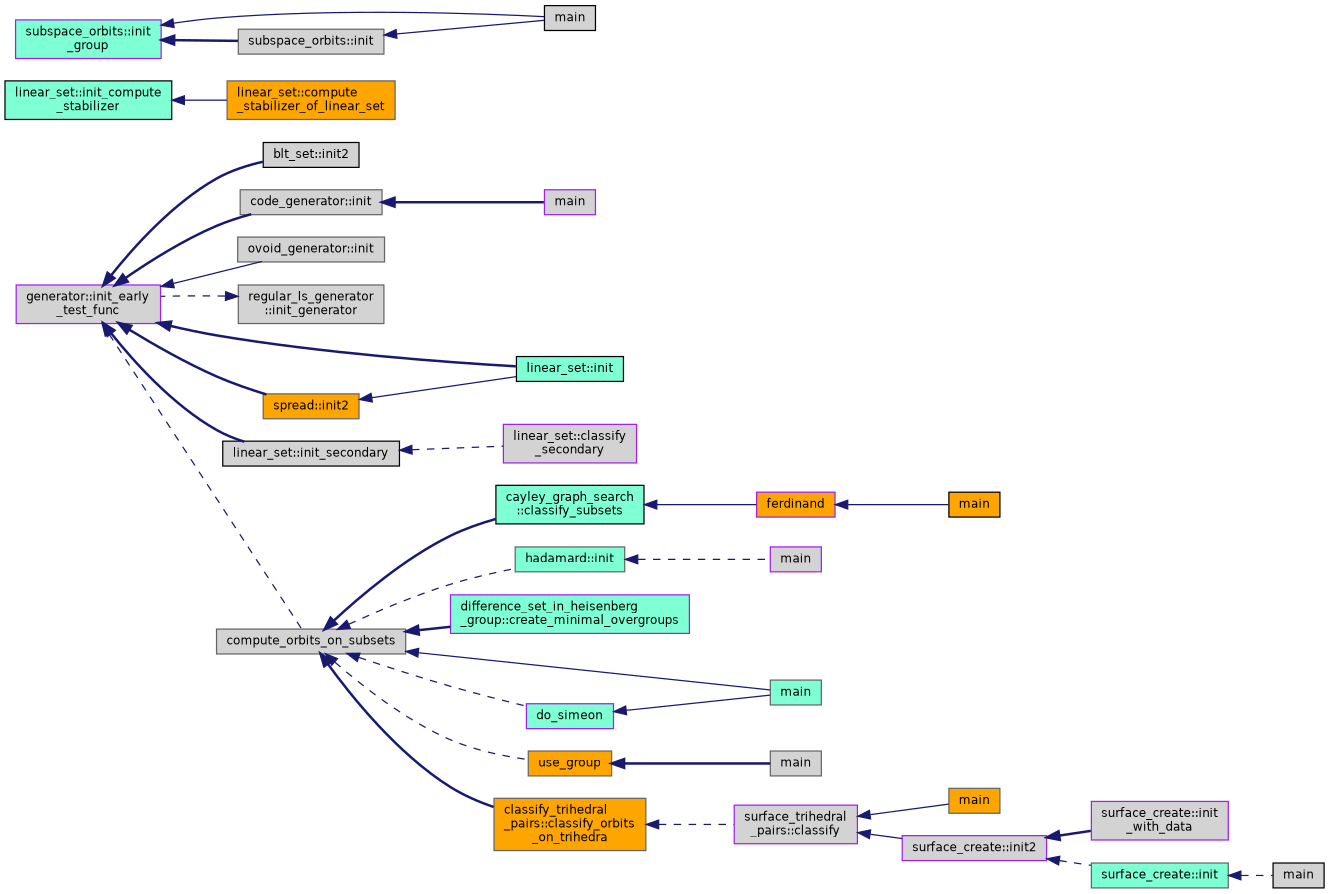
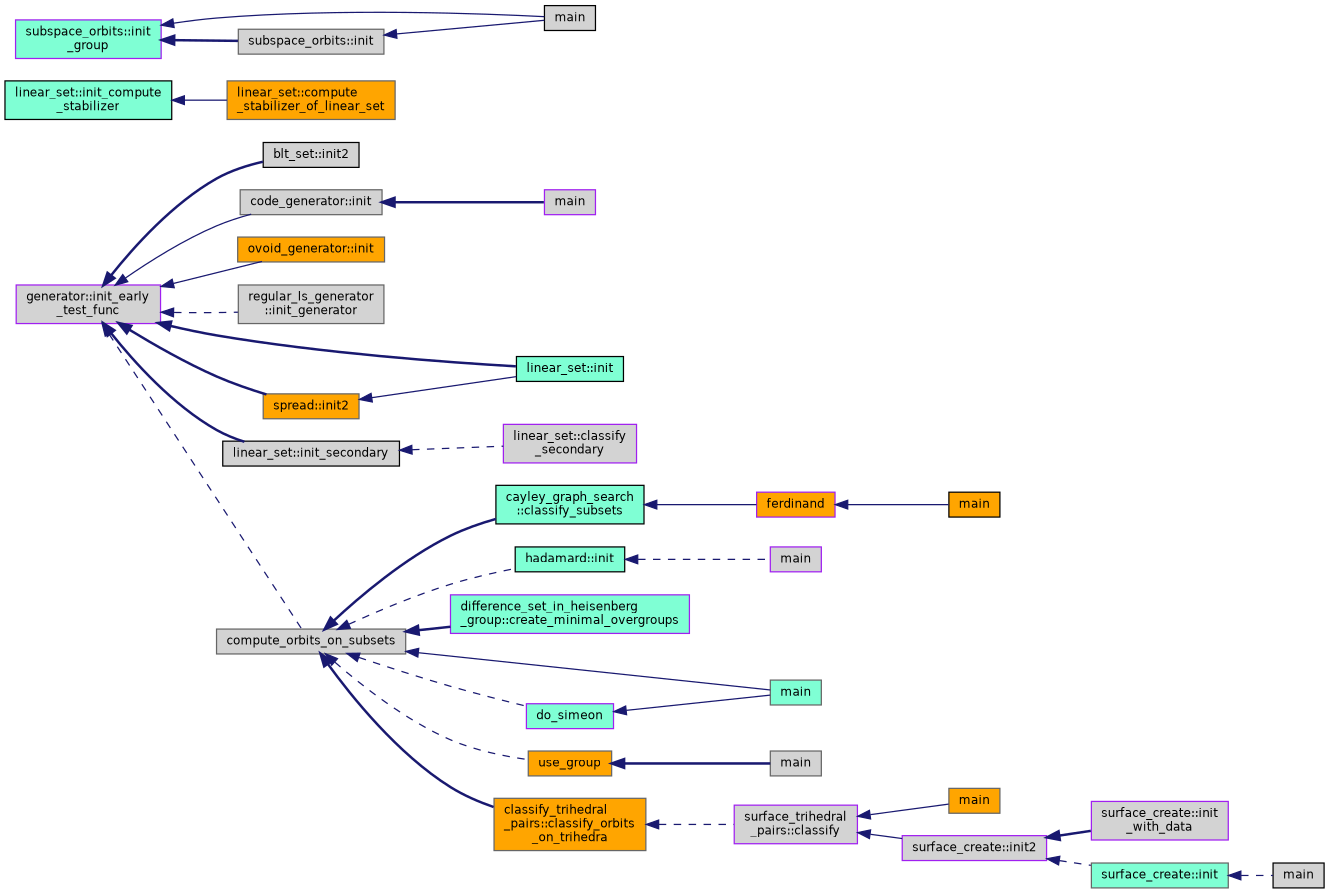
(186, 241) -> (186, 241)
(311, 250) -> (311, 250)
(193, 296) -> (206, 313)
(570, 559) -> (570, 559)
